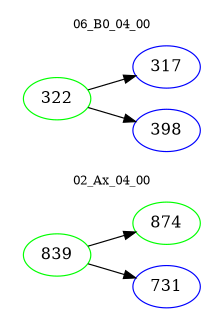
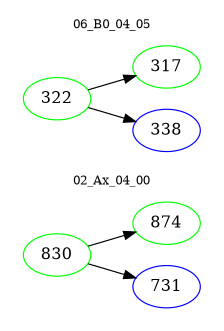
(112, 25) -> (112, 25)
(167, 67) -> (167, 67)
(167, 130) -> (167, 130)
(57, 255) -> (57, 255)
